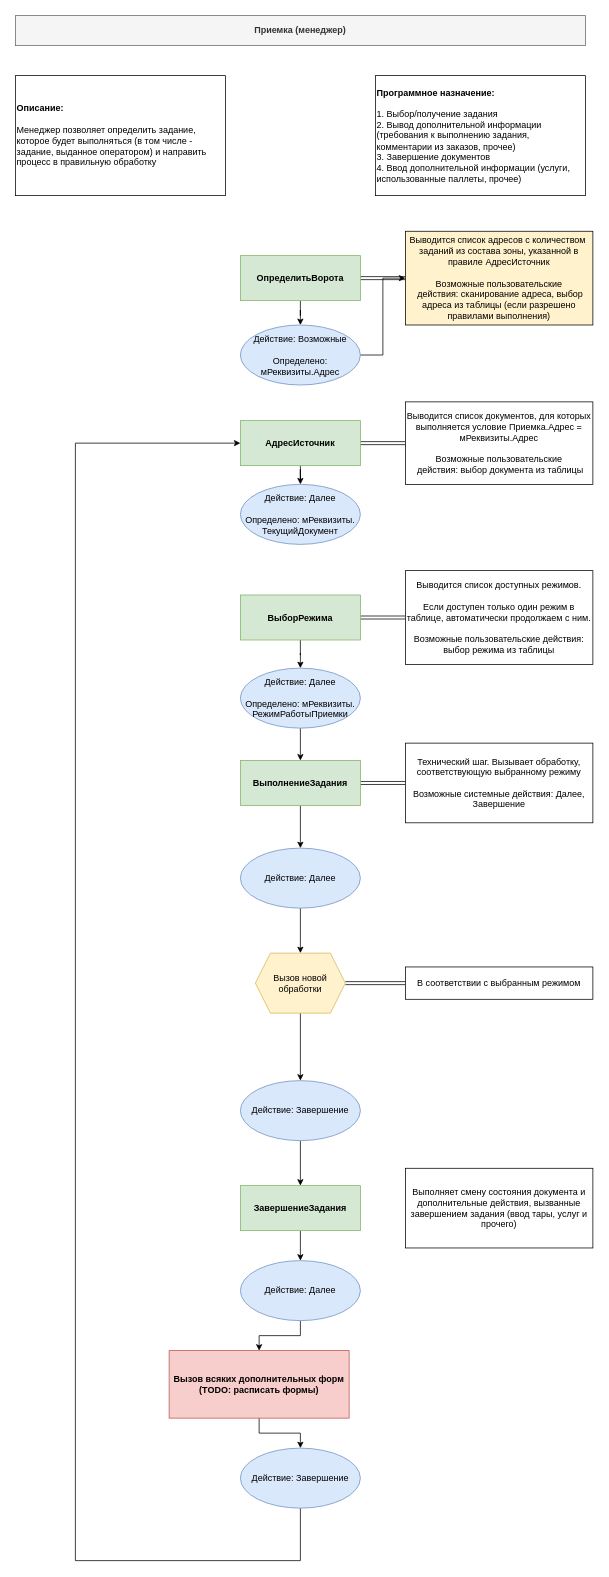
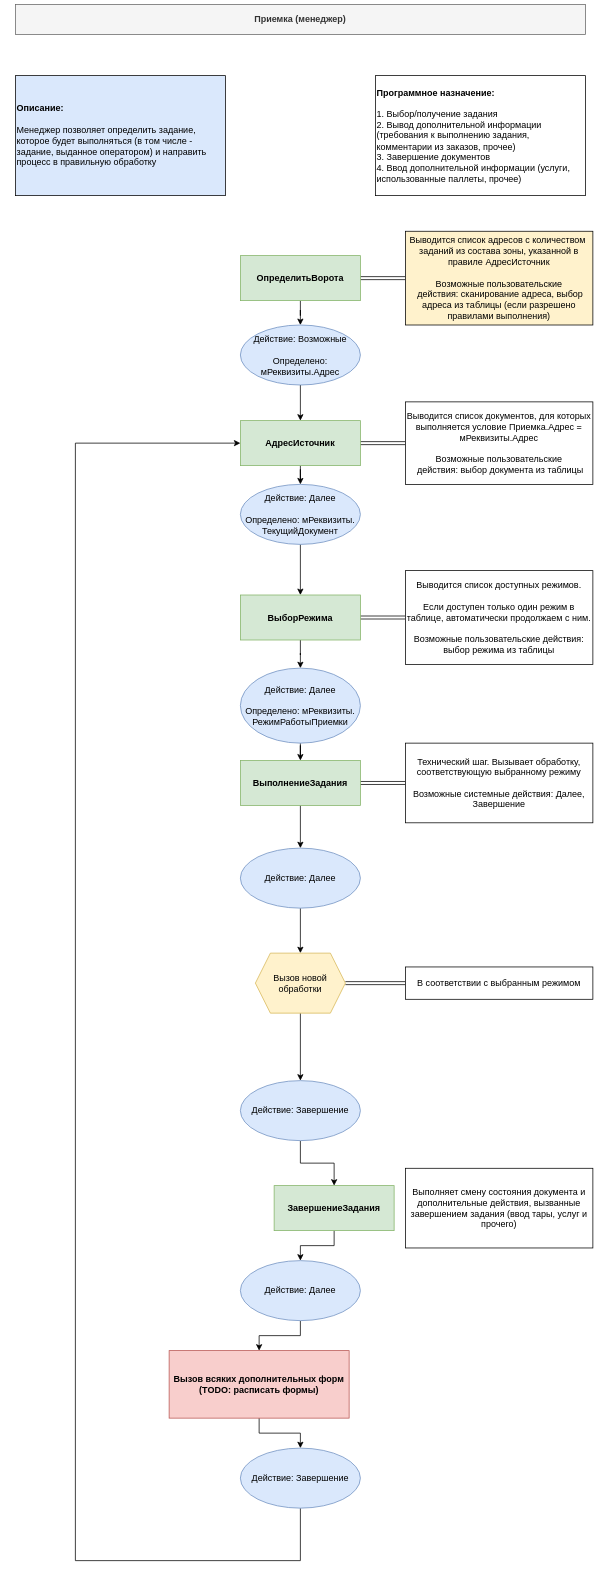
(300, 30) -> (300, 19)
(120, 135) -> (120, 135)
(383, 329) -> (300, 400)
none -> (300, 567)
(300, 698) -> (300, 705)
(300, 1208) -> (334, 1208)
